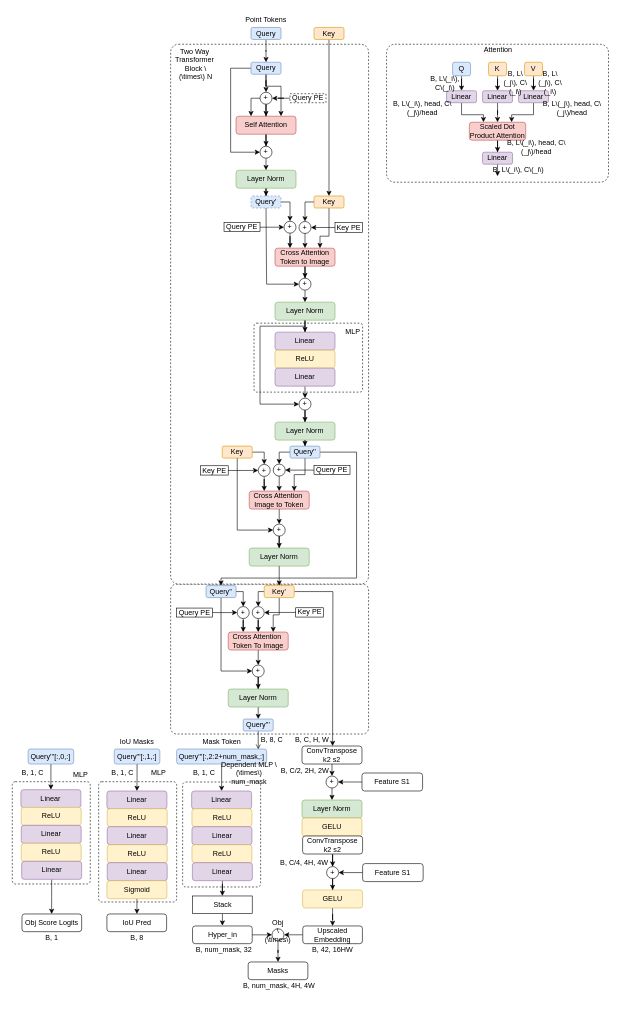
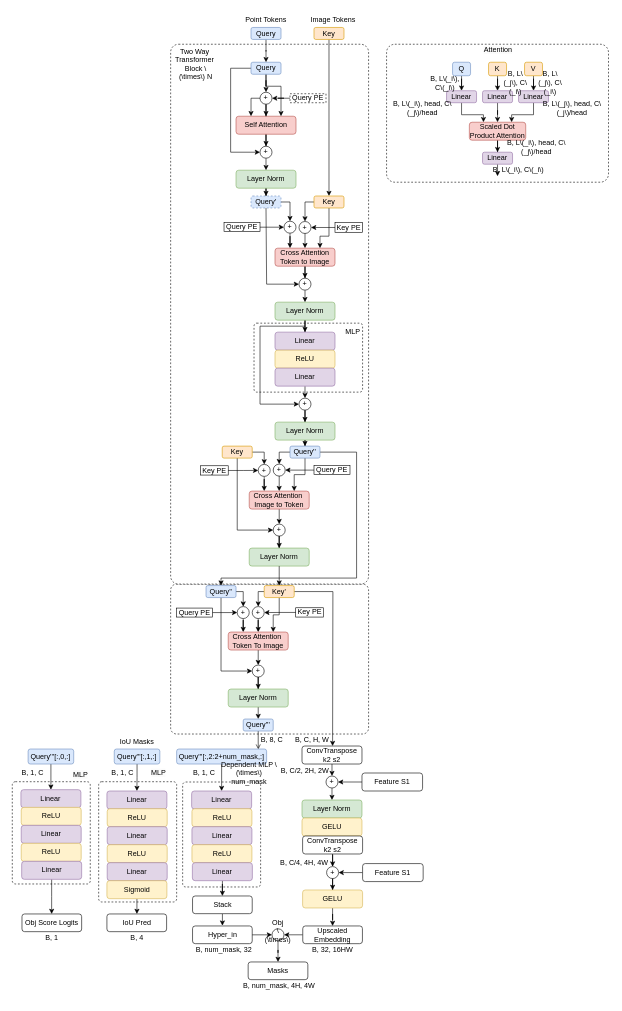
none -> (333, 20)
(222, 742) -> none
(222, 905) -> (222, 905)
(137, 938) -> (137, 938)
(333, 950) -> (333, 950)
